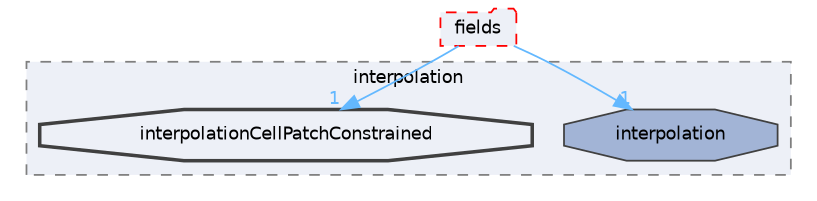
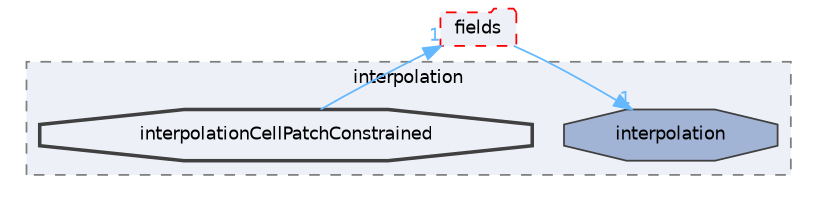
(408, 74) -> (373, 81)
